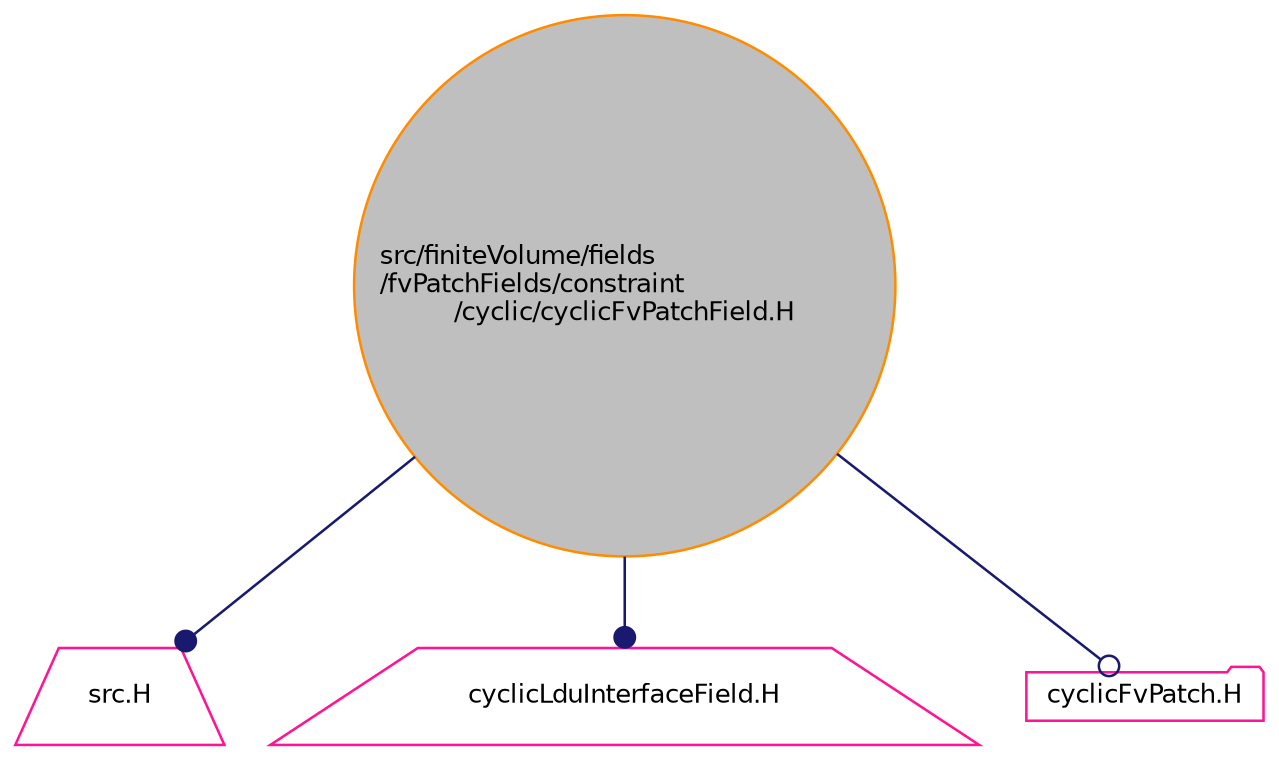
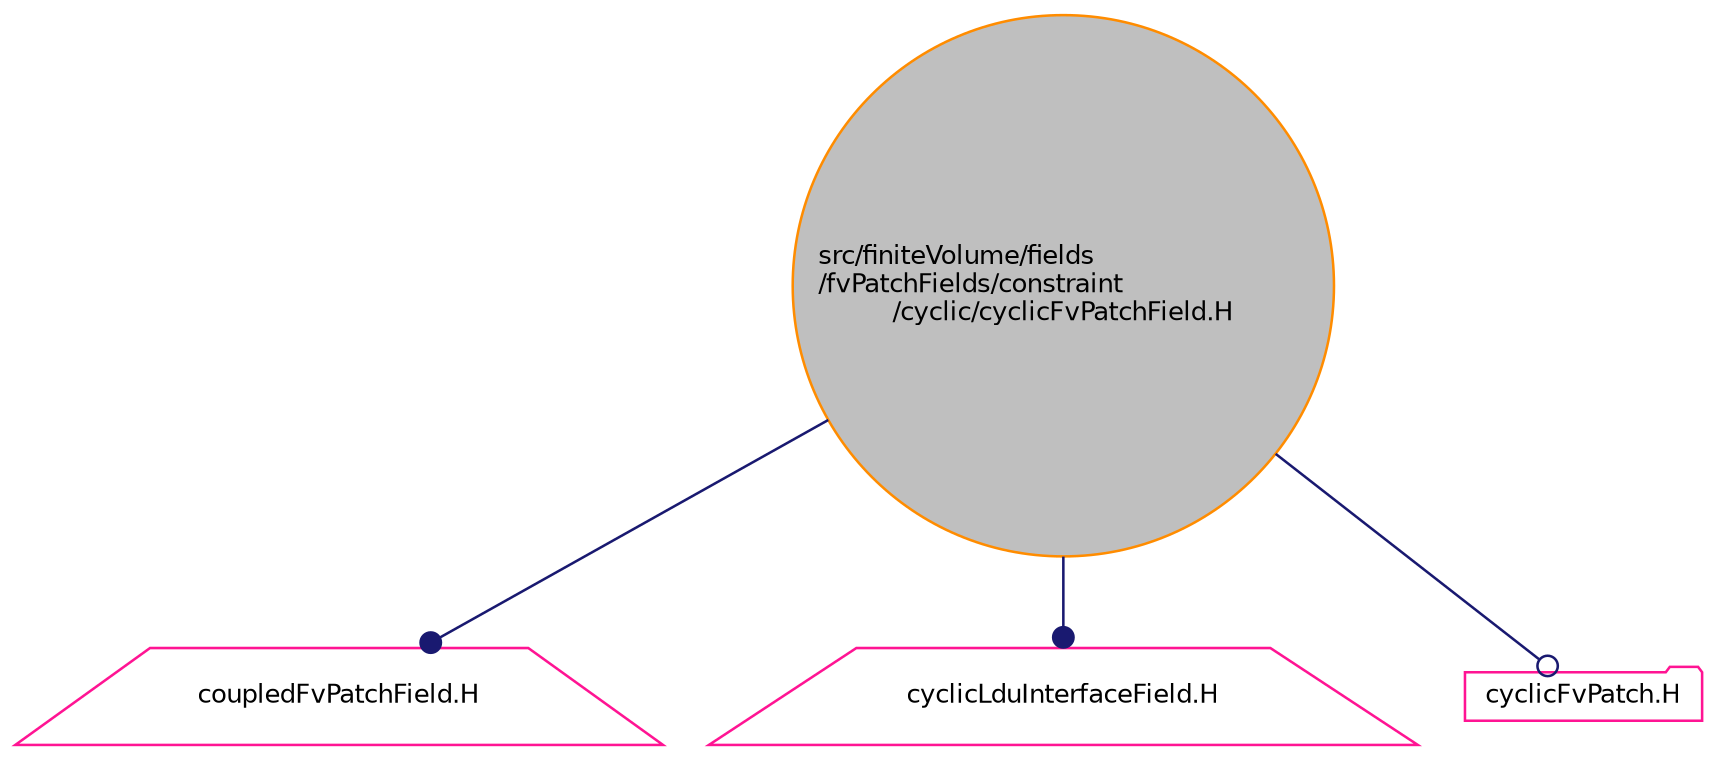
(120, 696) -> (339, 696)
